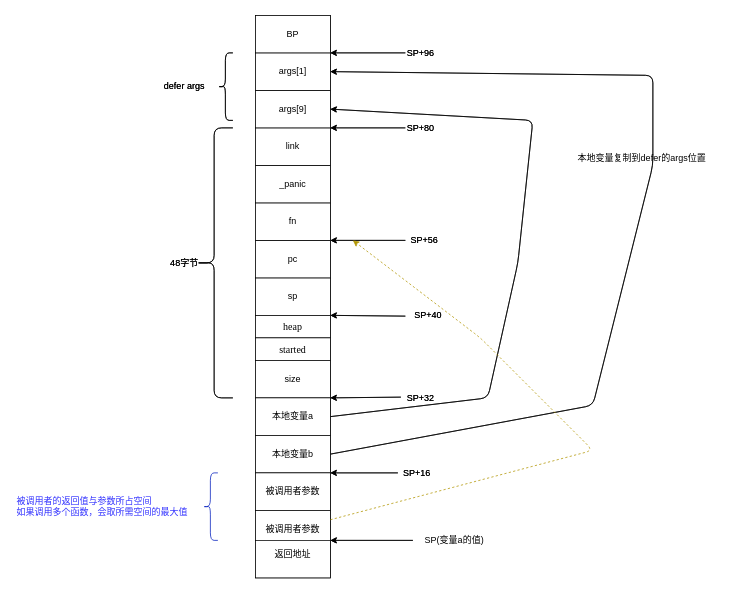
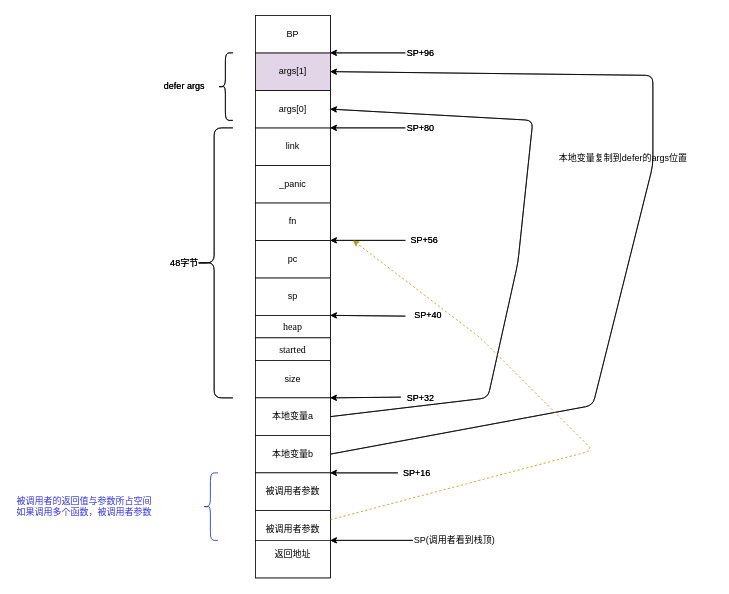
(293, 72) -> (293, 72)
(293, 109) -> (293, 109)
(642, 158) -> (623, 158)
(102, 507) -> (84, 507)
(455, 540) -> (455, 540)
